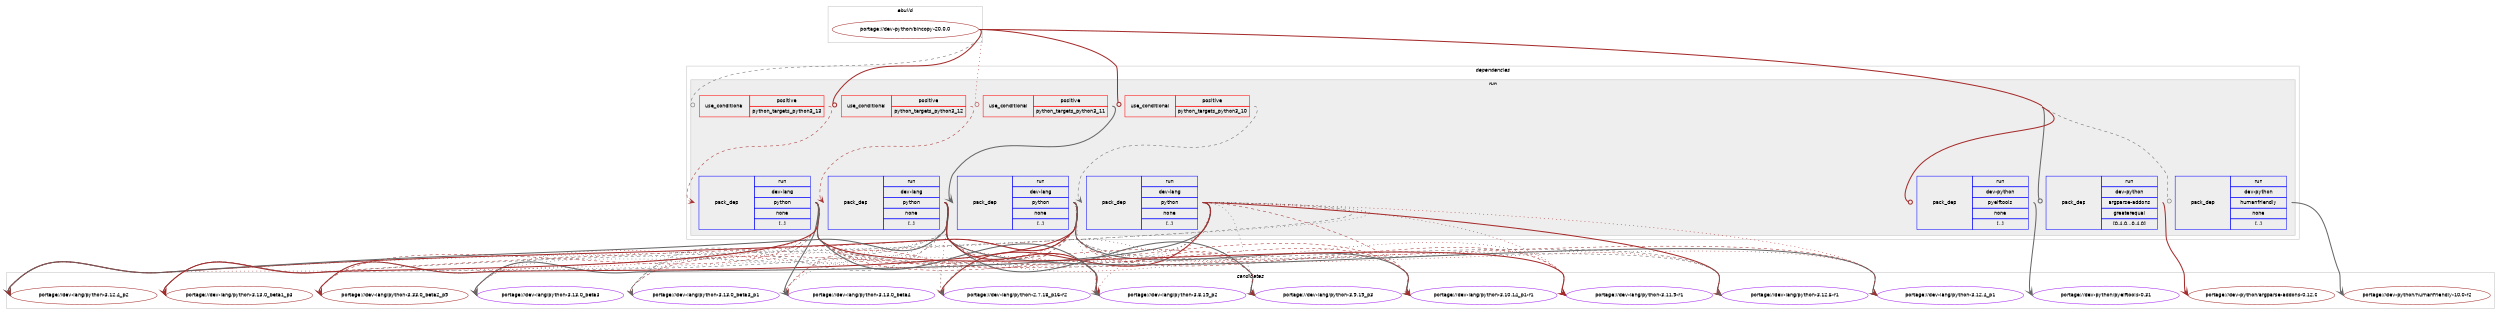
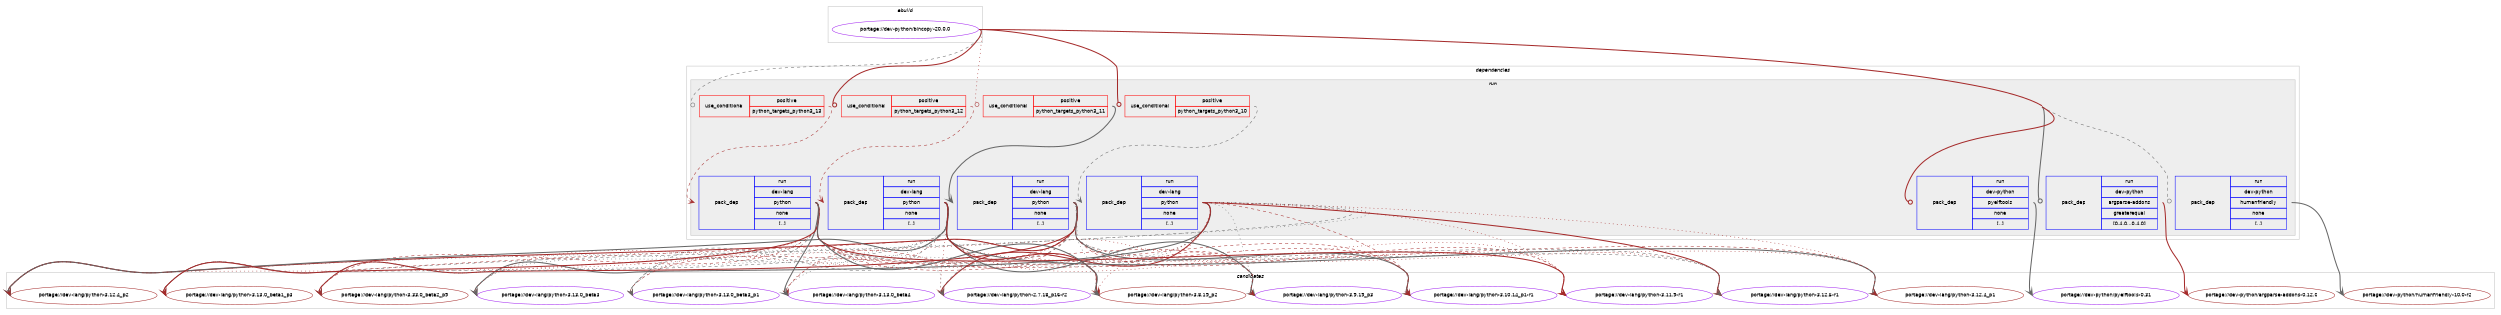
(905, 29) -> (905, 29)
(1173, 295) -> (1173, 295)
(1950, 295) -> (1950, 295)
